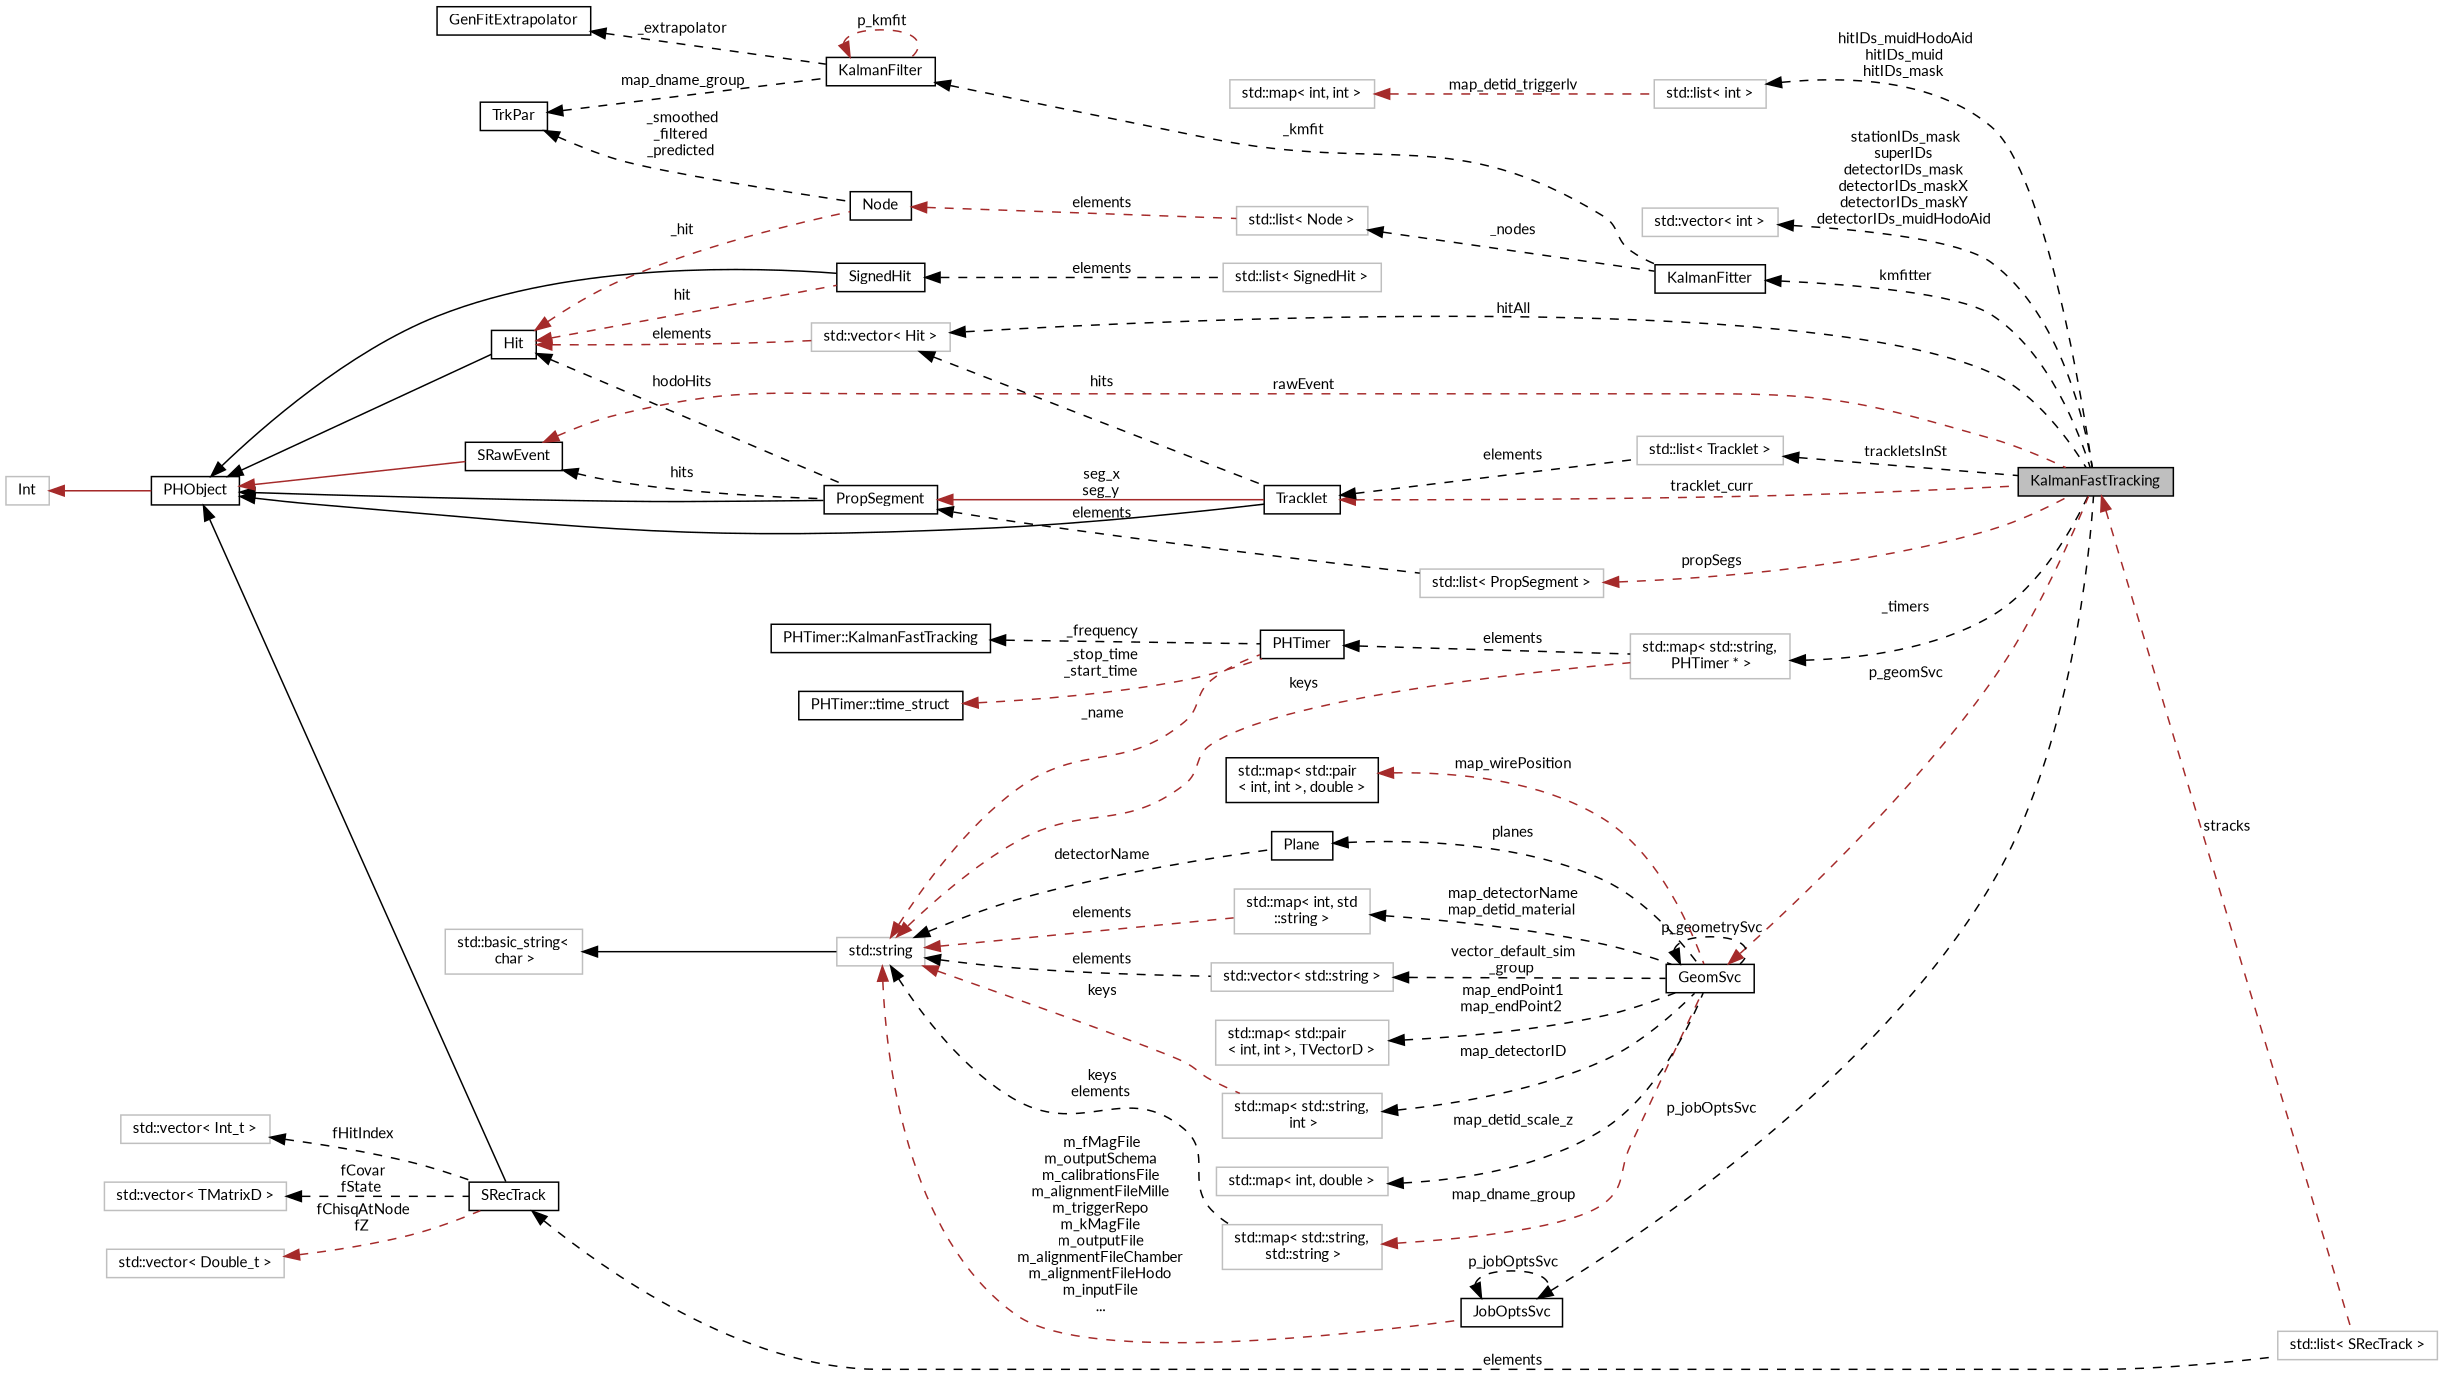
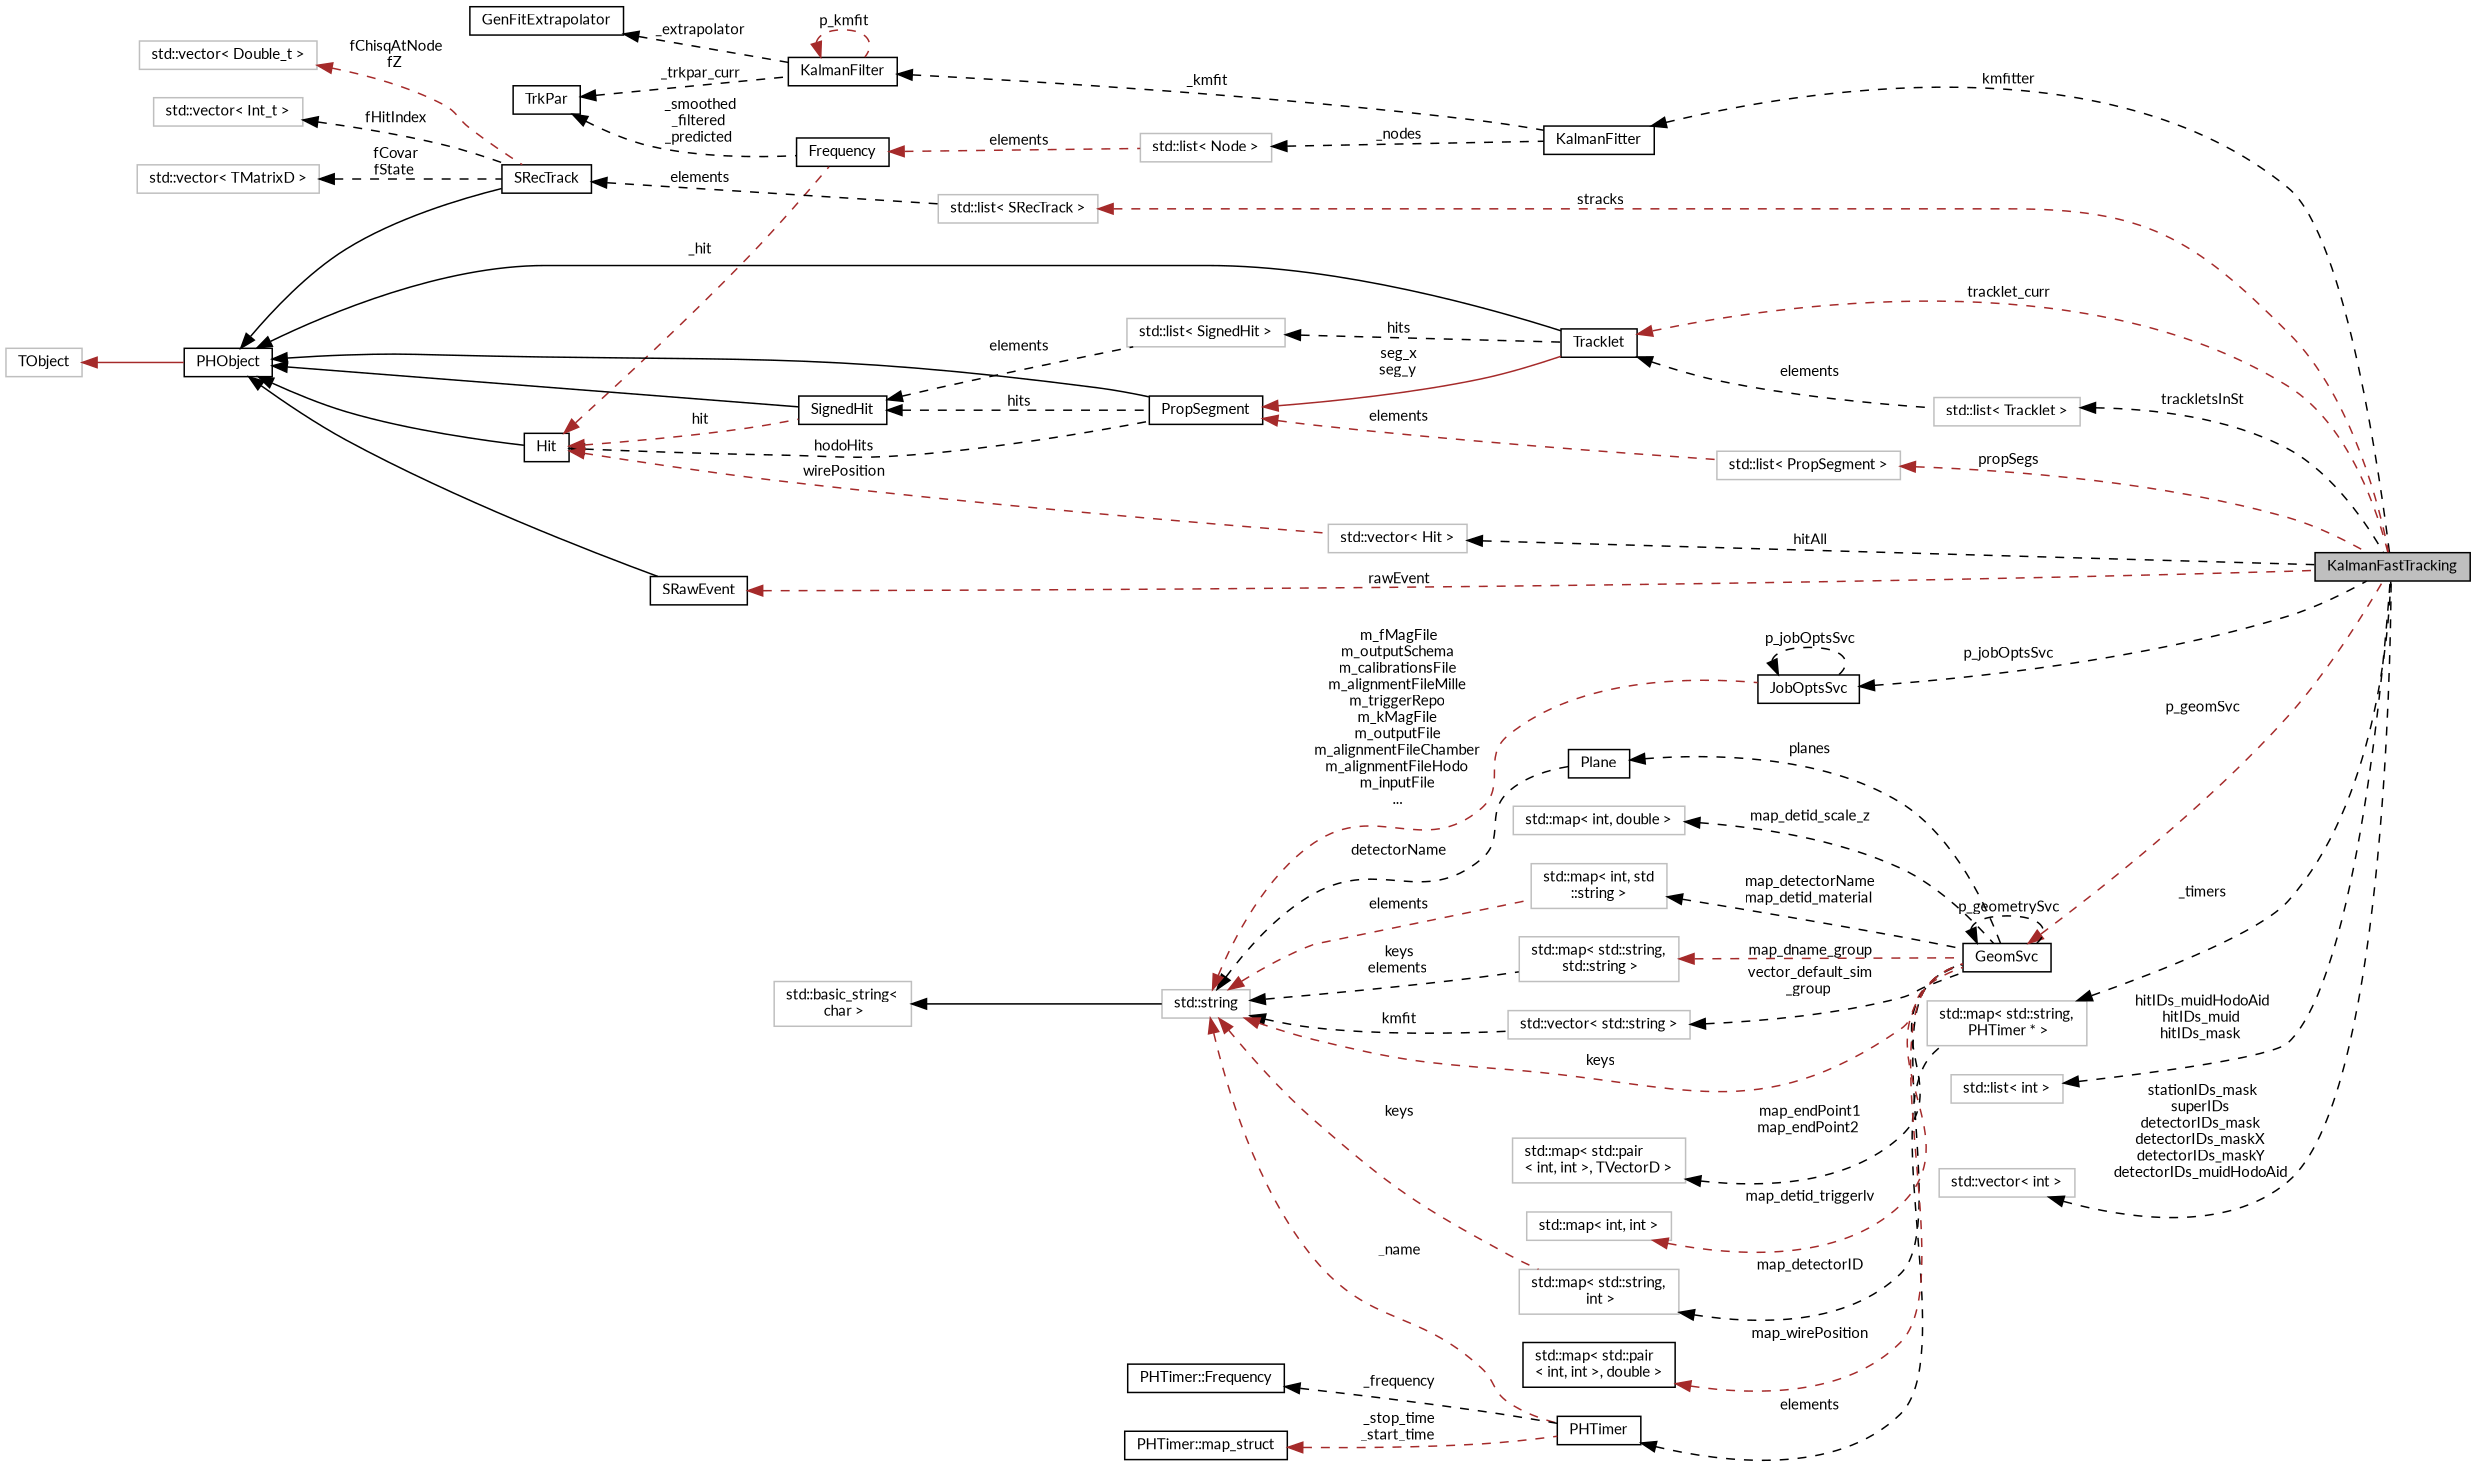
(681, 81) -> (699, 74)
(1522, 94) -> (1902, 1203)
(881, 206) -> (843, 152)
(681, 335) -> (843, 472)
(1099, 421) -> (1431, 339)
(360, 473) -> (454, 493)
(28, 491) -> (44, 362)
(700, 492) -> (1025, 410)
(1186, 545) -> (1497, 443)
(881, 638) -> (1206, 1378)
(881, 706) -> (1206, 1445)
(1239, 731) -> (1630, 1084)
(2229, 921) -> (1842, 209)
(1101, 960) -> (1398, 1020)
